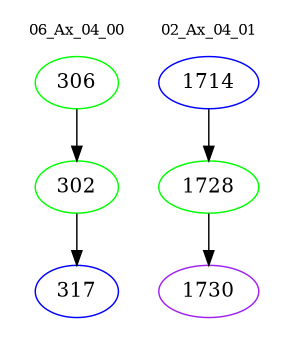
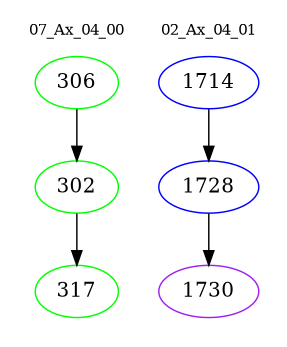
(77, 31) -> (77, 31)
(209, 187) -> (209, 187)
(77, 291) -> (77, 291)
